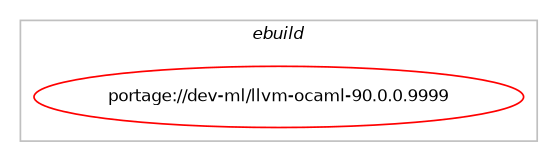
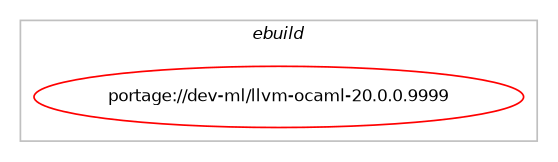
(279, 97) -> (279, 97)
